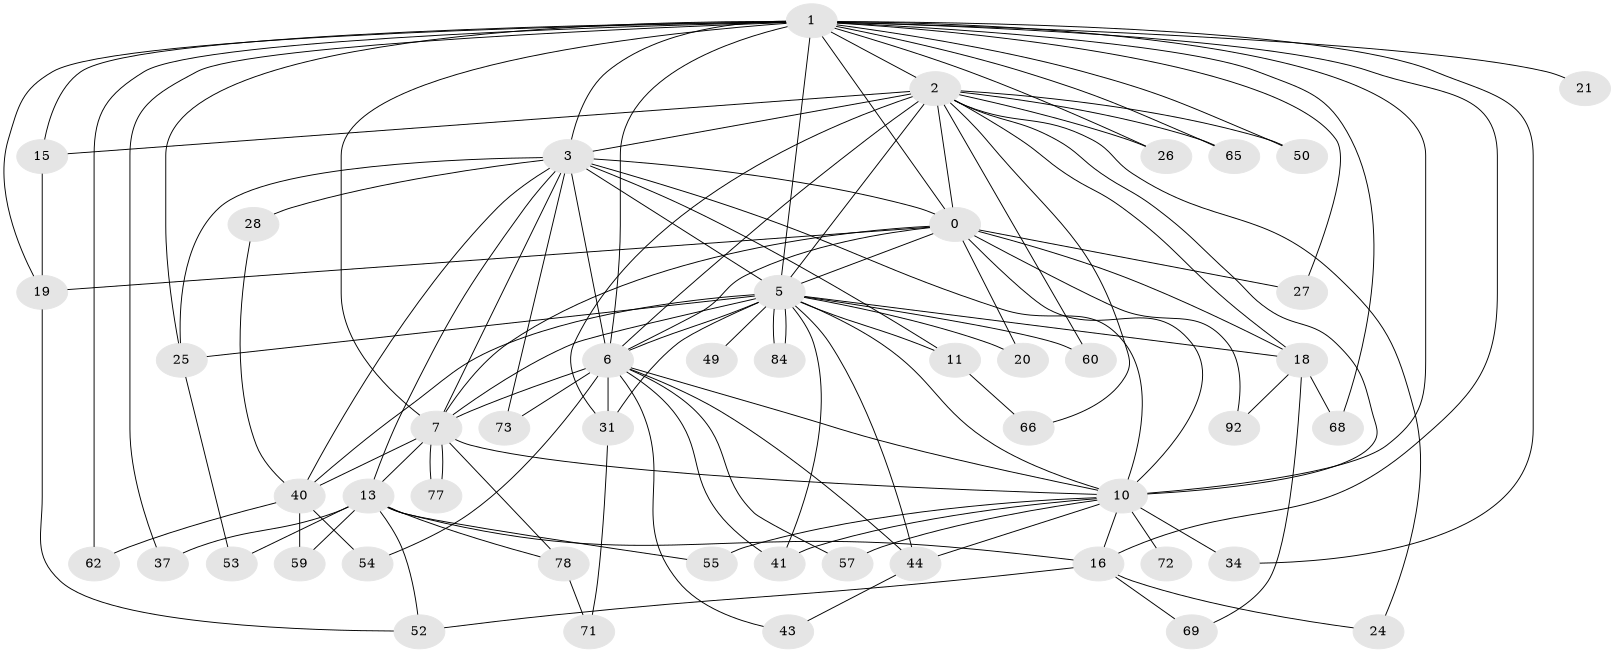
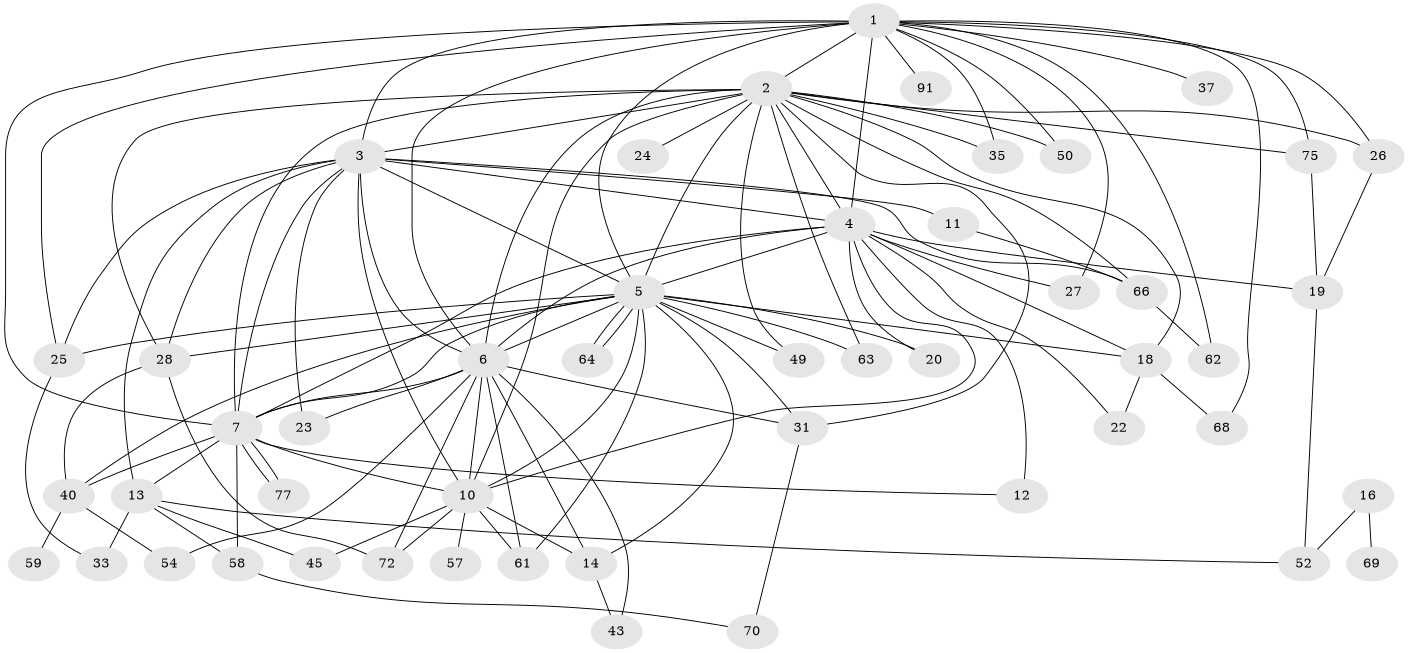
(90, 61) -> (1348, 225)
(1585, 89) -> (926, 89)
none -> (327, 103)
none -> (383, 120)
(1408, 120) -> none
(1490, 124) -> none
(42, 157) -> (1311, 157)
(1234, 157) -> (998, 157)
(955, 224) -> (850, 224)
none -> (741, 225)
(413, 311) -> (894, 214)
(867, 326) -> (402, 326)
(780, 360) -> (587, 360)
(1091, 360) -> (867, 360)
(504, 428) -> (305, 428)
(1234, 428) -> (1119, 428)
(726, 465) -> (436, 462)
none -> (227, 491)
none -> (1022, 496)
(1287, 515) -> none
(194, 525) -> (1178, 326)
(338, 526) -> none
(266, 530) -> none
(1110, 530) -> none
(729, 543) -> none
(232, 564) -> (102, 564)
(564, 564) -> (238, 564)
(712, 564) -> (315, 564)
(780, 564) -> (523, 564)
(915, 564) -> (591, 564)
(1234, 564) -> none
(1228, 606) -> none
(589, 632) -> (752, 632)
